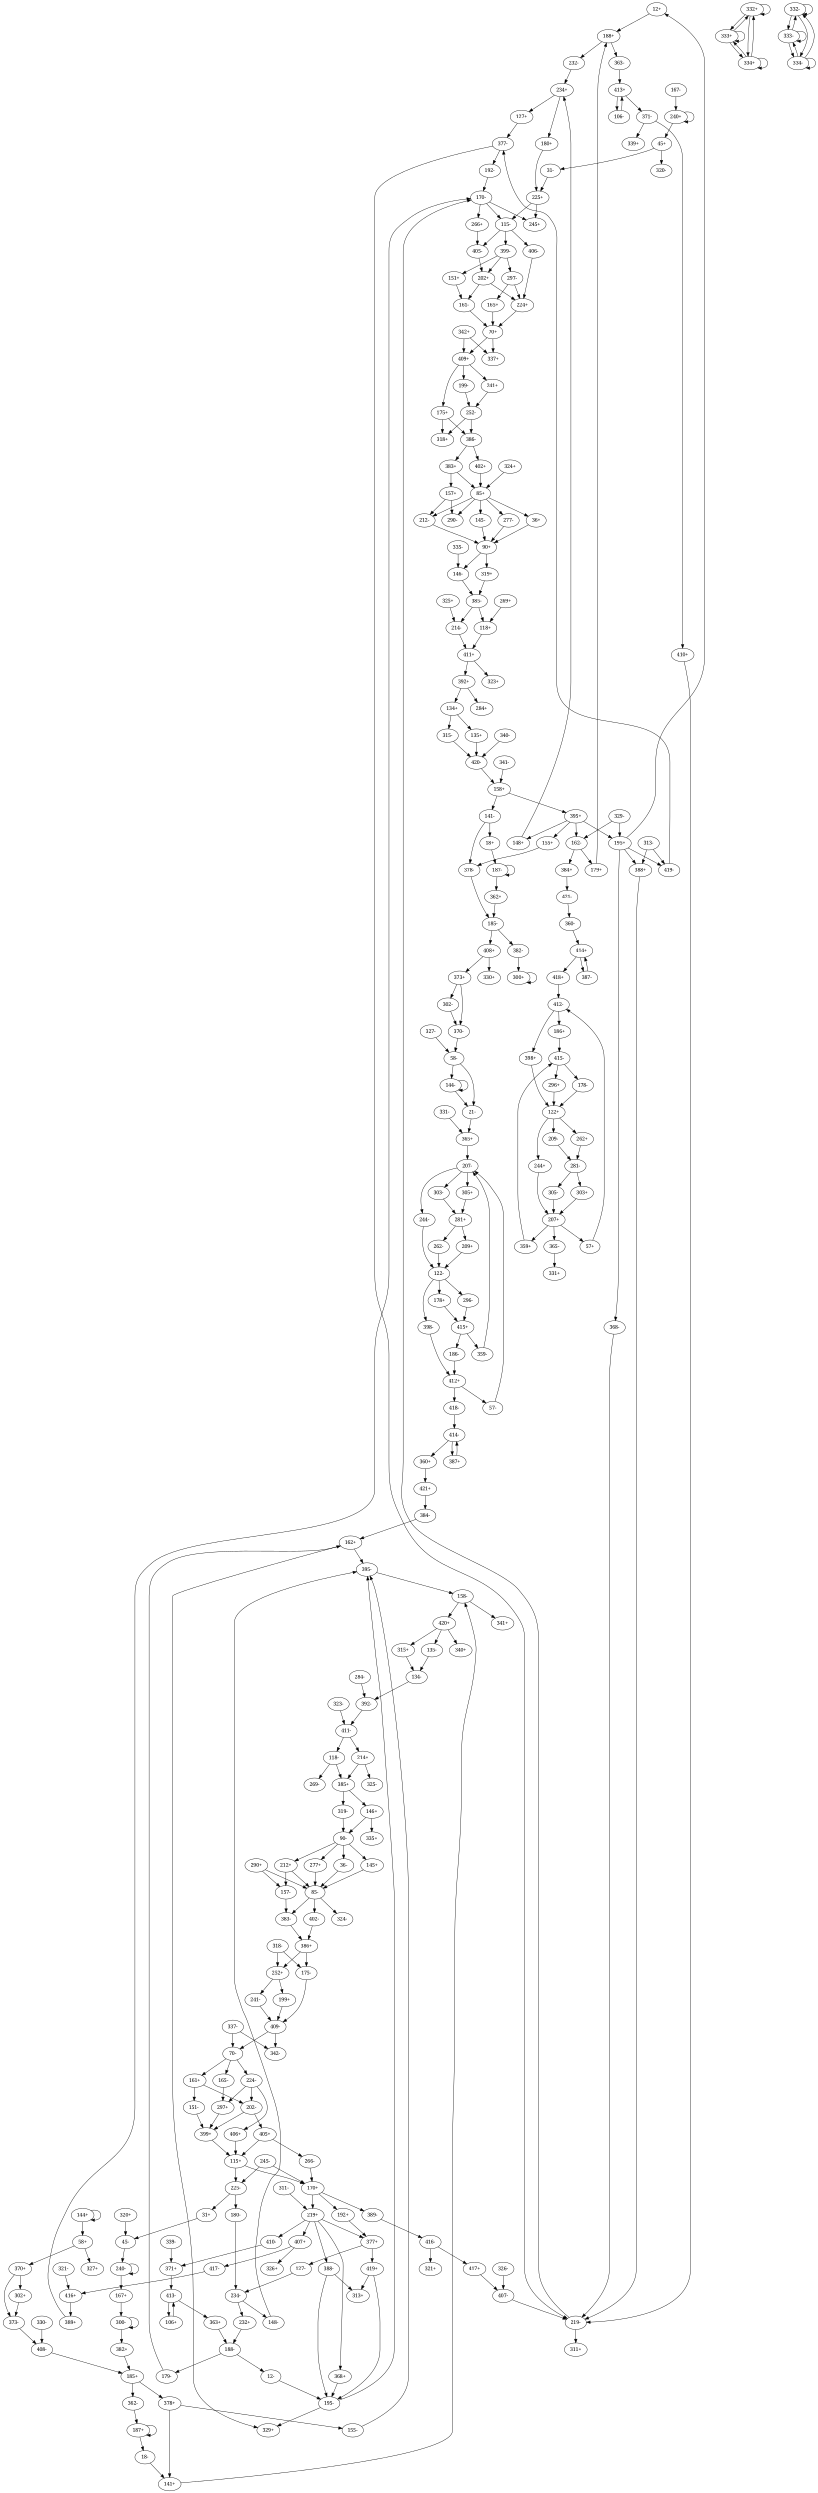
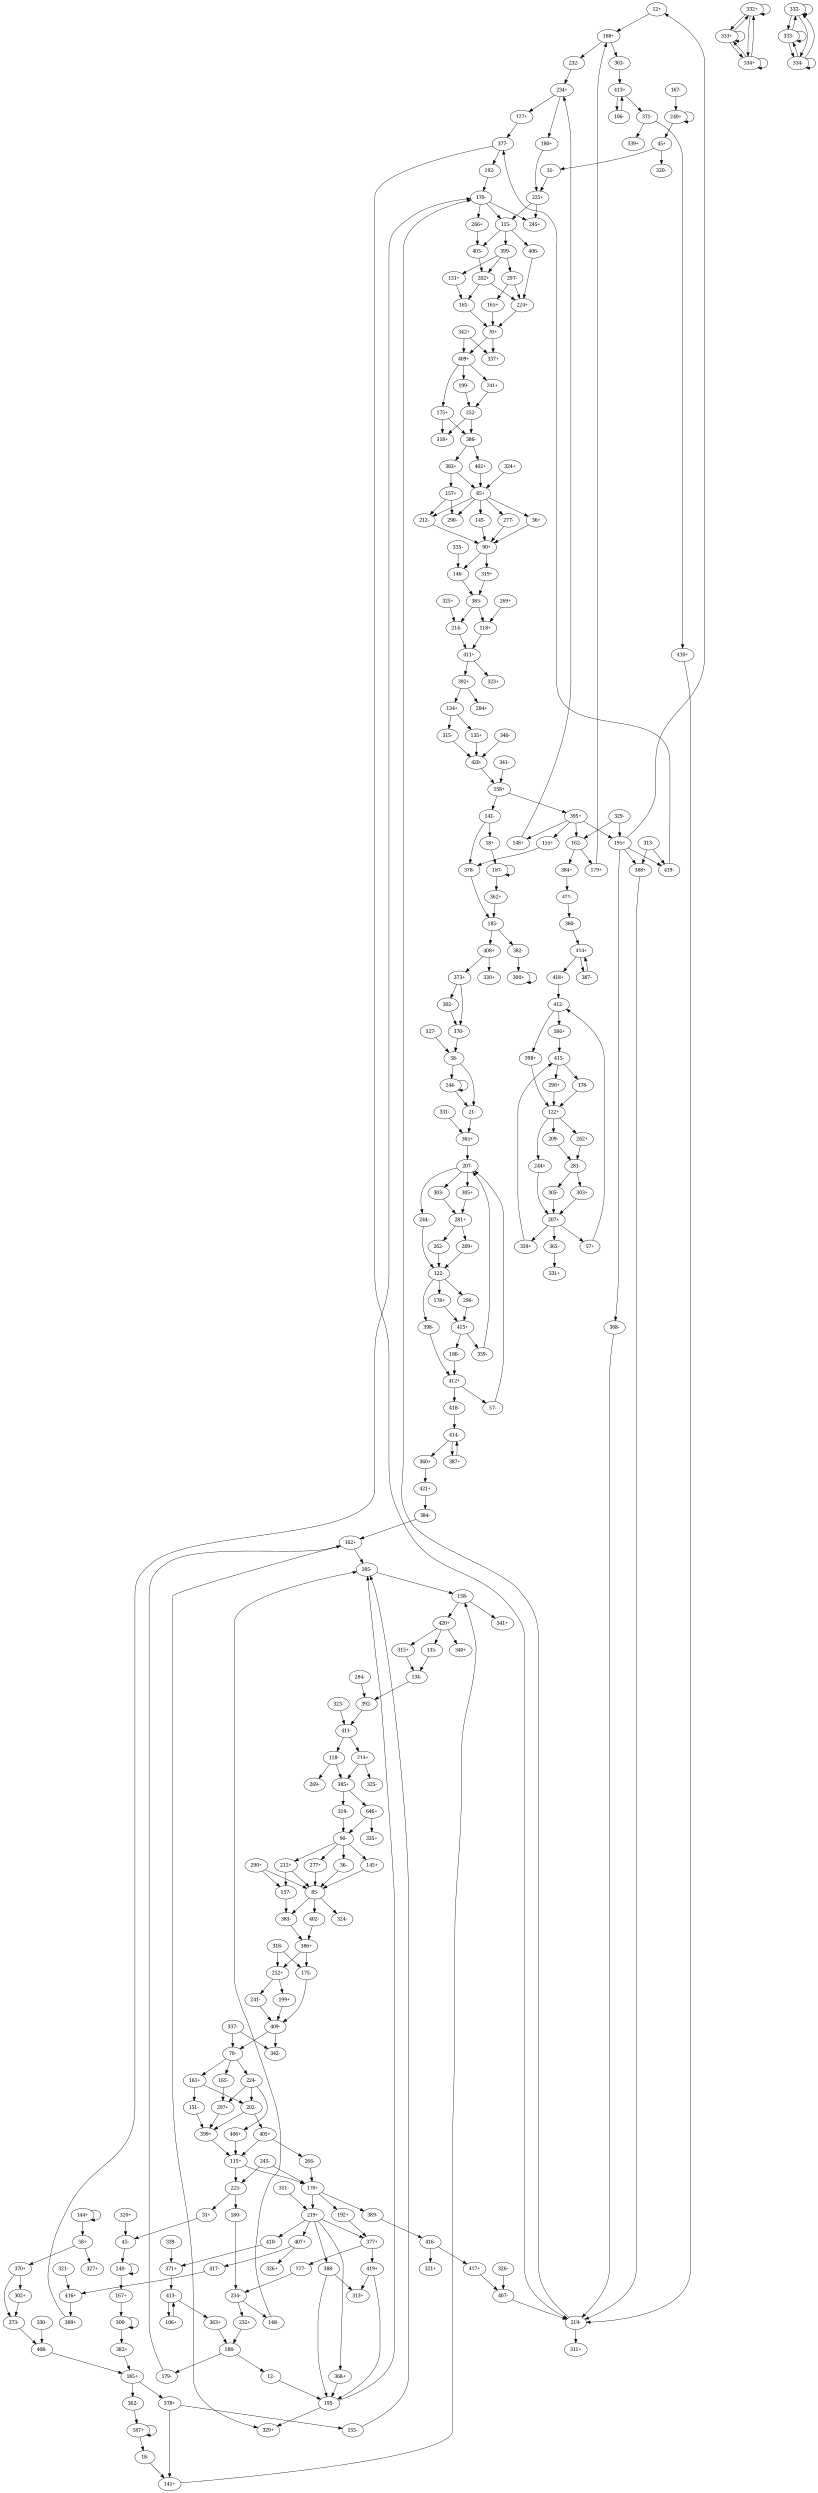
(372, 1812) -> (372, 1812)
